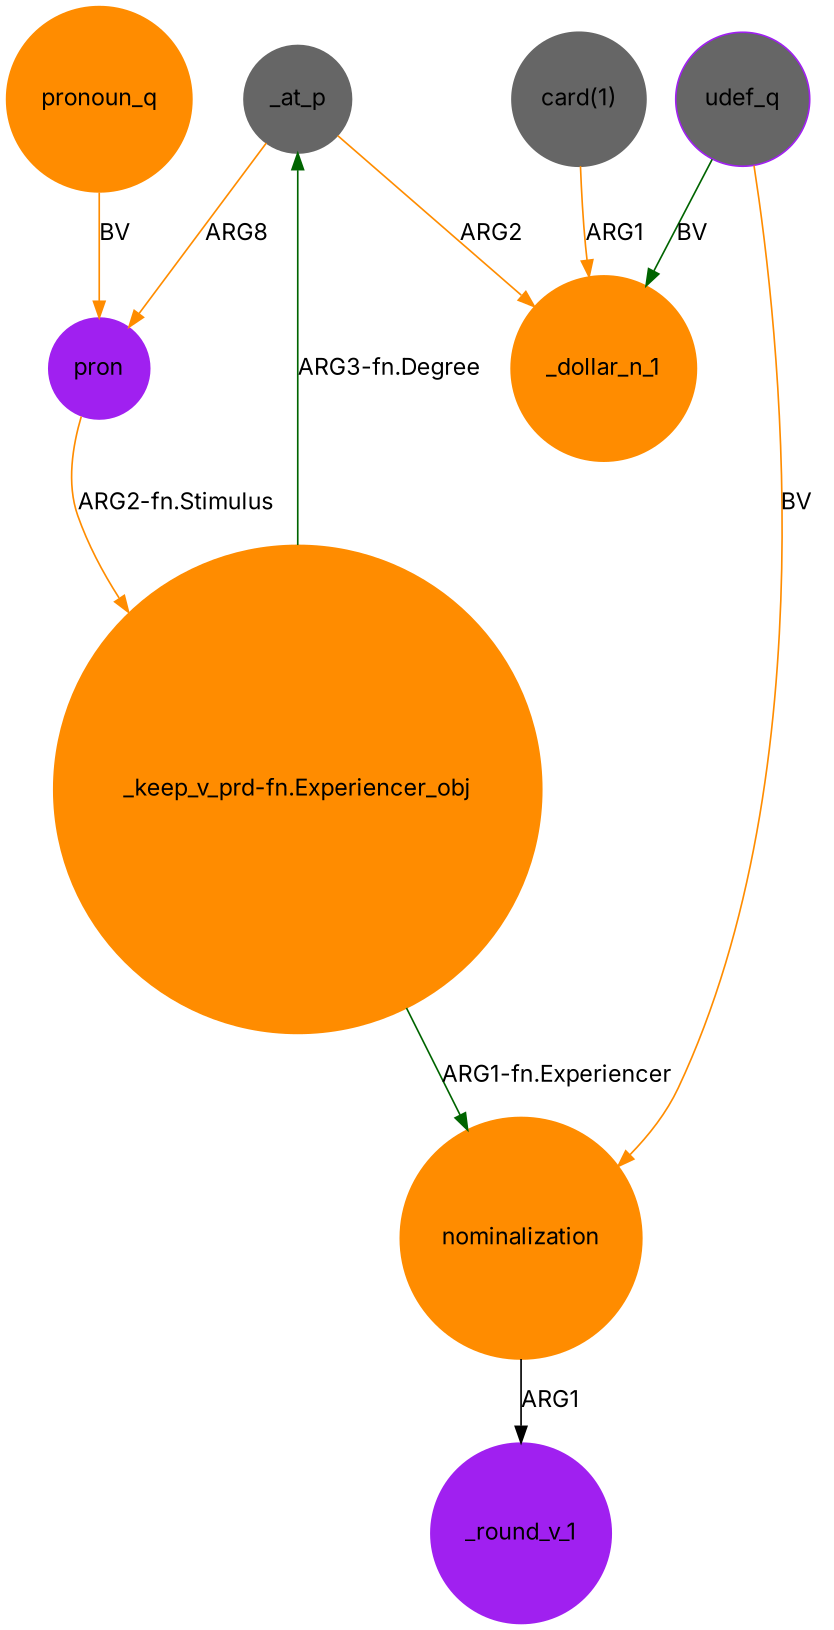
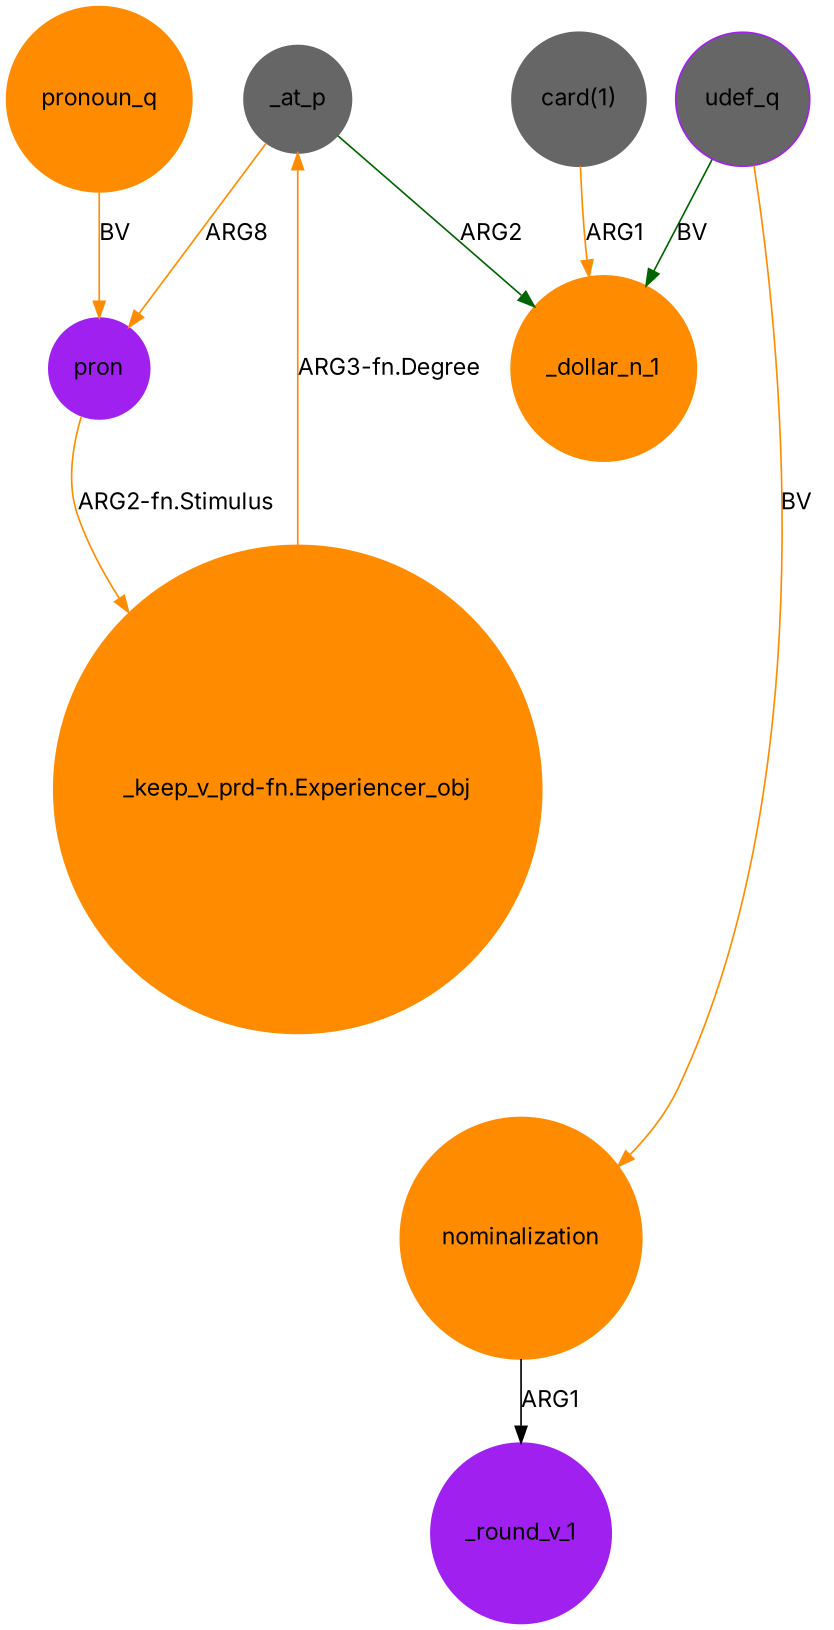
(430, 215) -> (430, 215)
(298, 358) -> (298, 358)
(433, 1062) -> none
